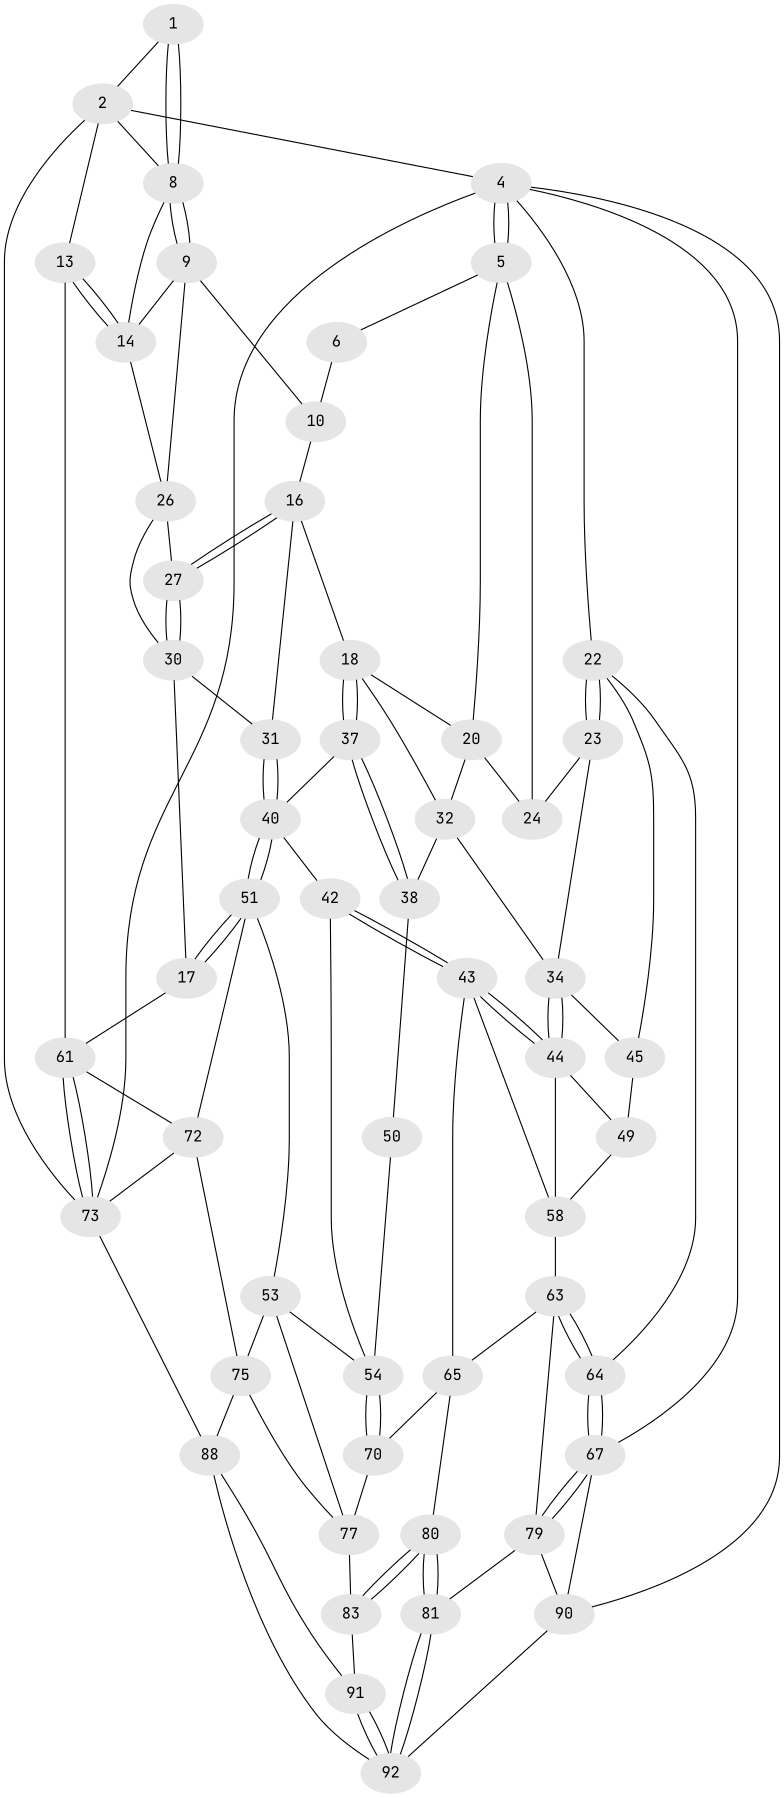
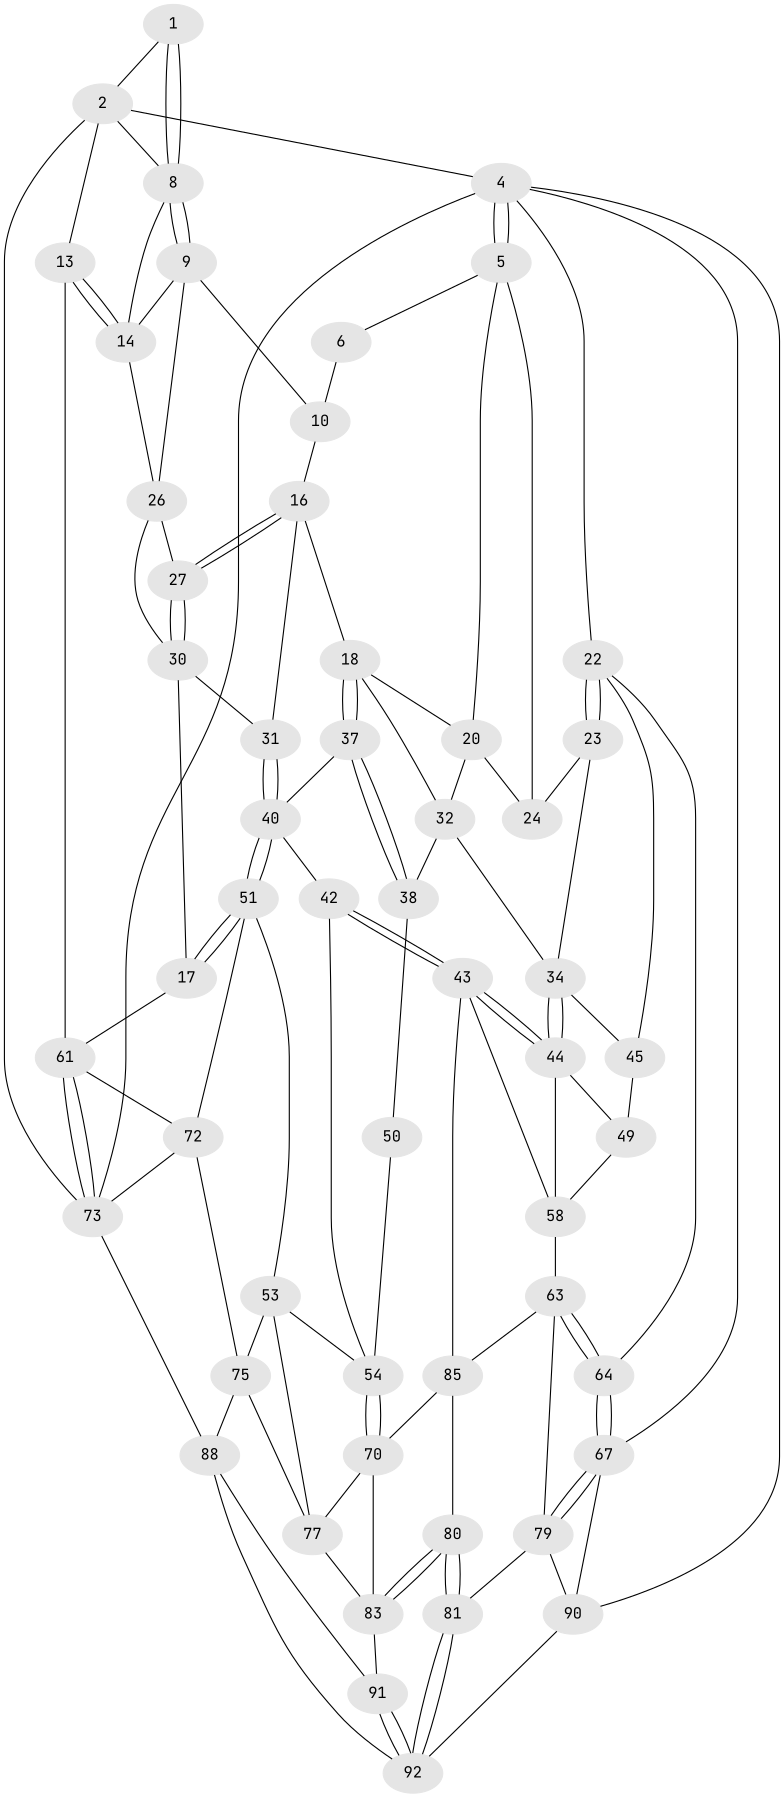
(453, 1376) -> (453, 1376)
none -> (373, 1535)
